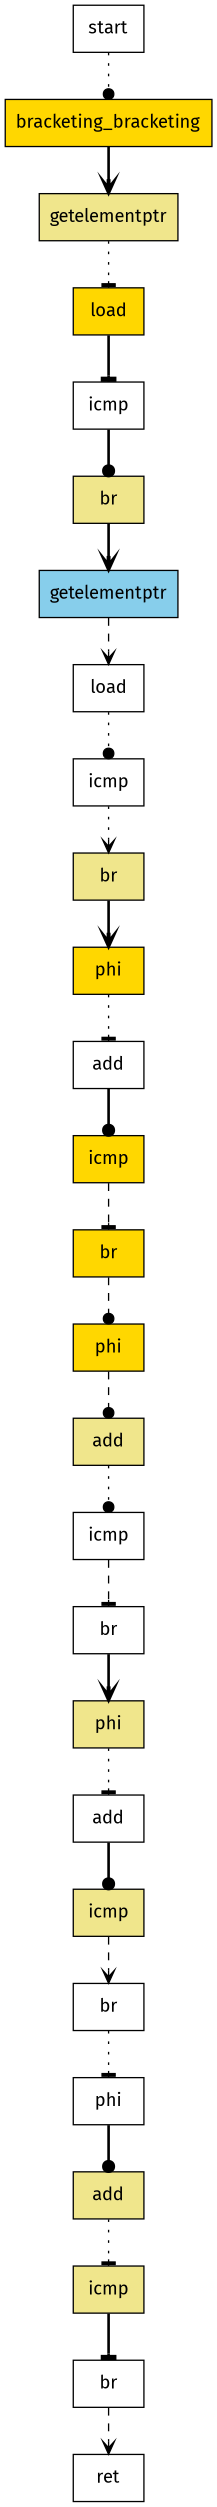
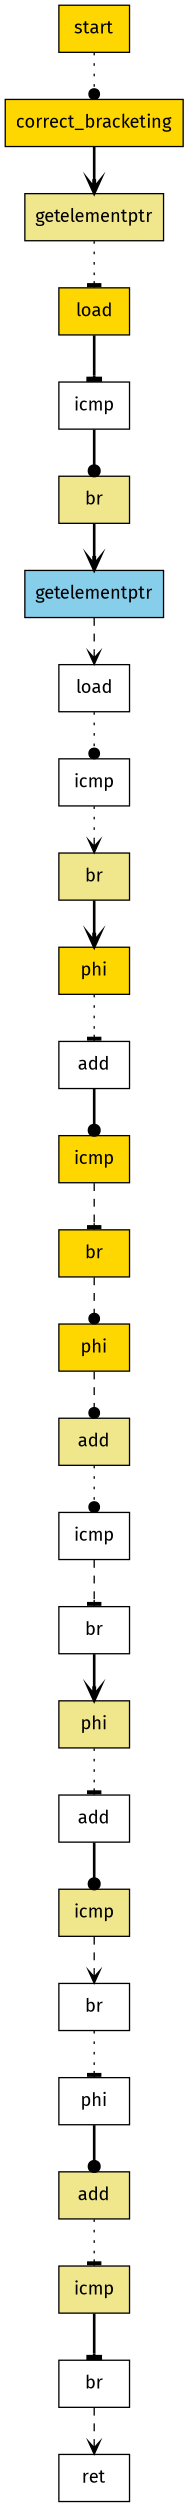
(109, 29) -> (94, 29)
(109, 123) -> (94, 123)
